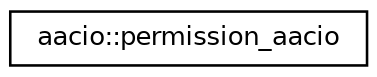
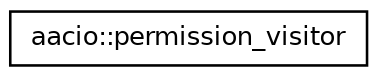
(189, 38) -> (189, 38)
